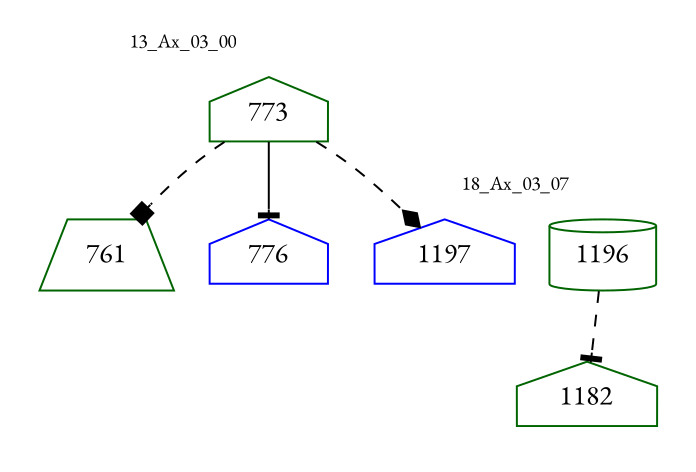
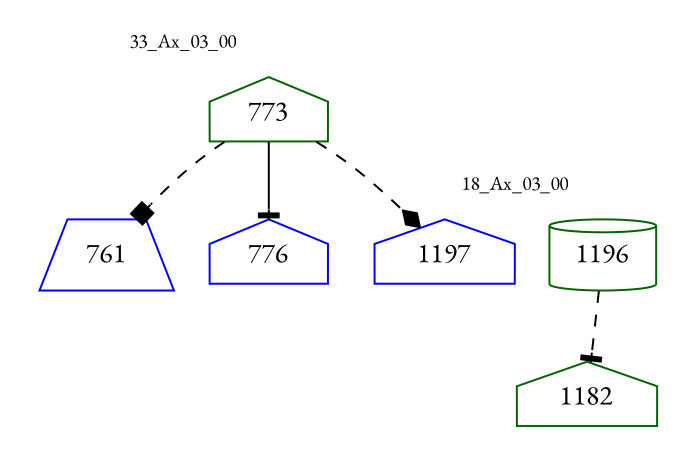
(184, 42) -> (184, 42)
(516, 185) -> (516, 185)
(107, 255) -> (107, 255)
